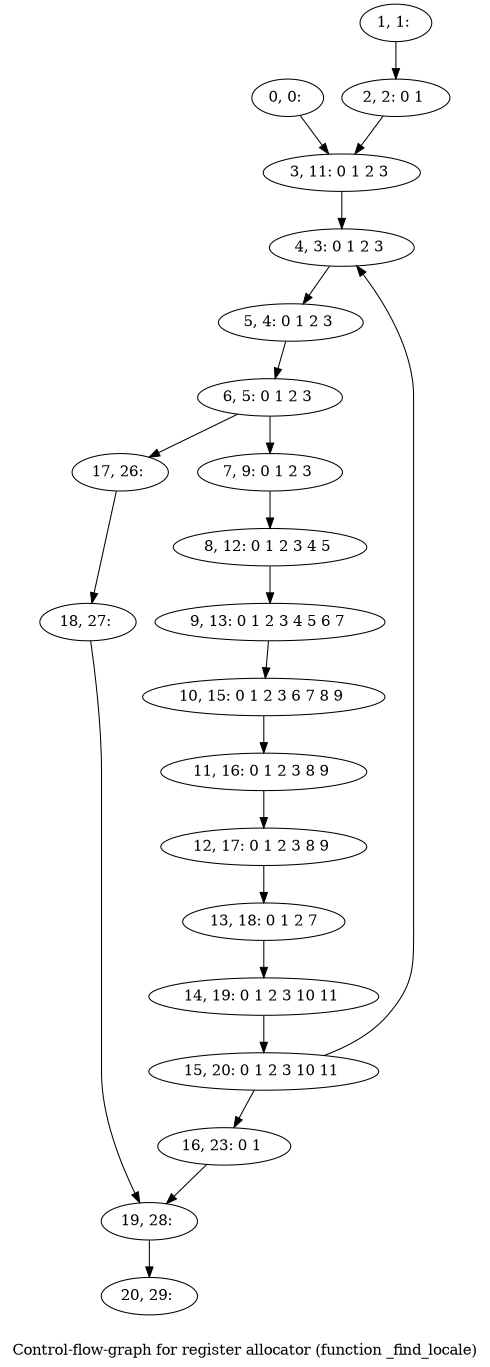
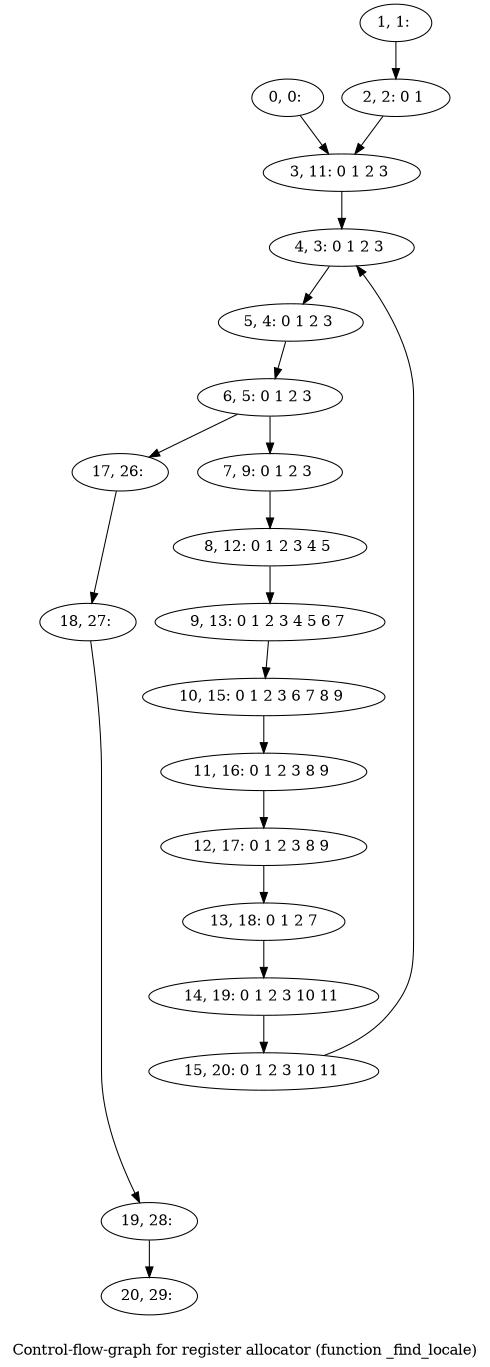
(224, 1146) -> none
